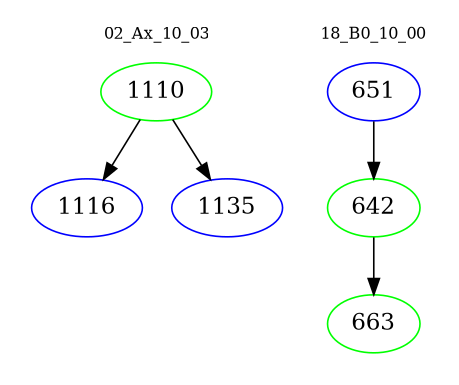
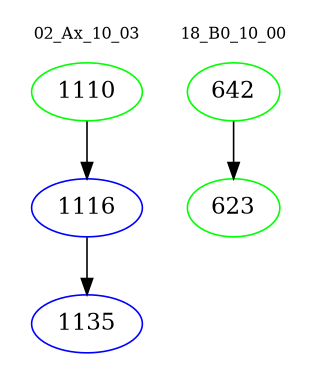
(374, 92) -> none
(187, 143) -> (87, 258)
(374, 324) -> (234, 208)
